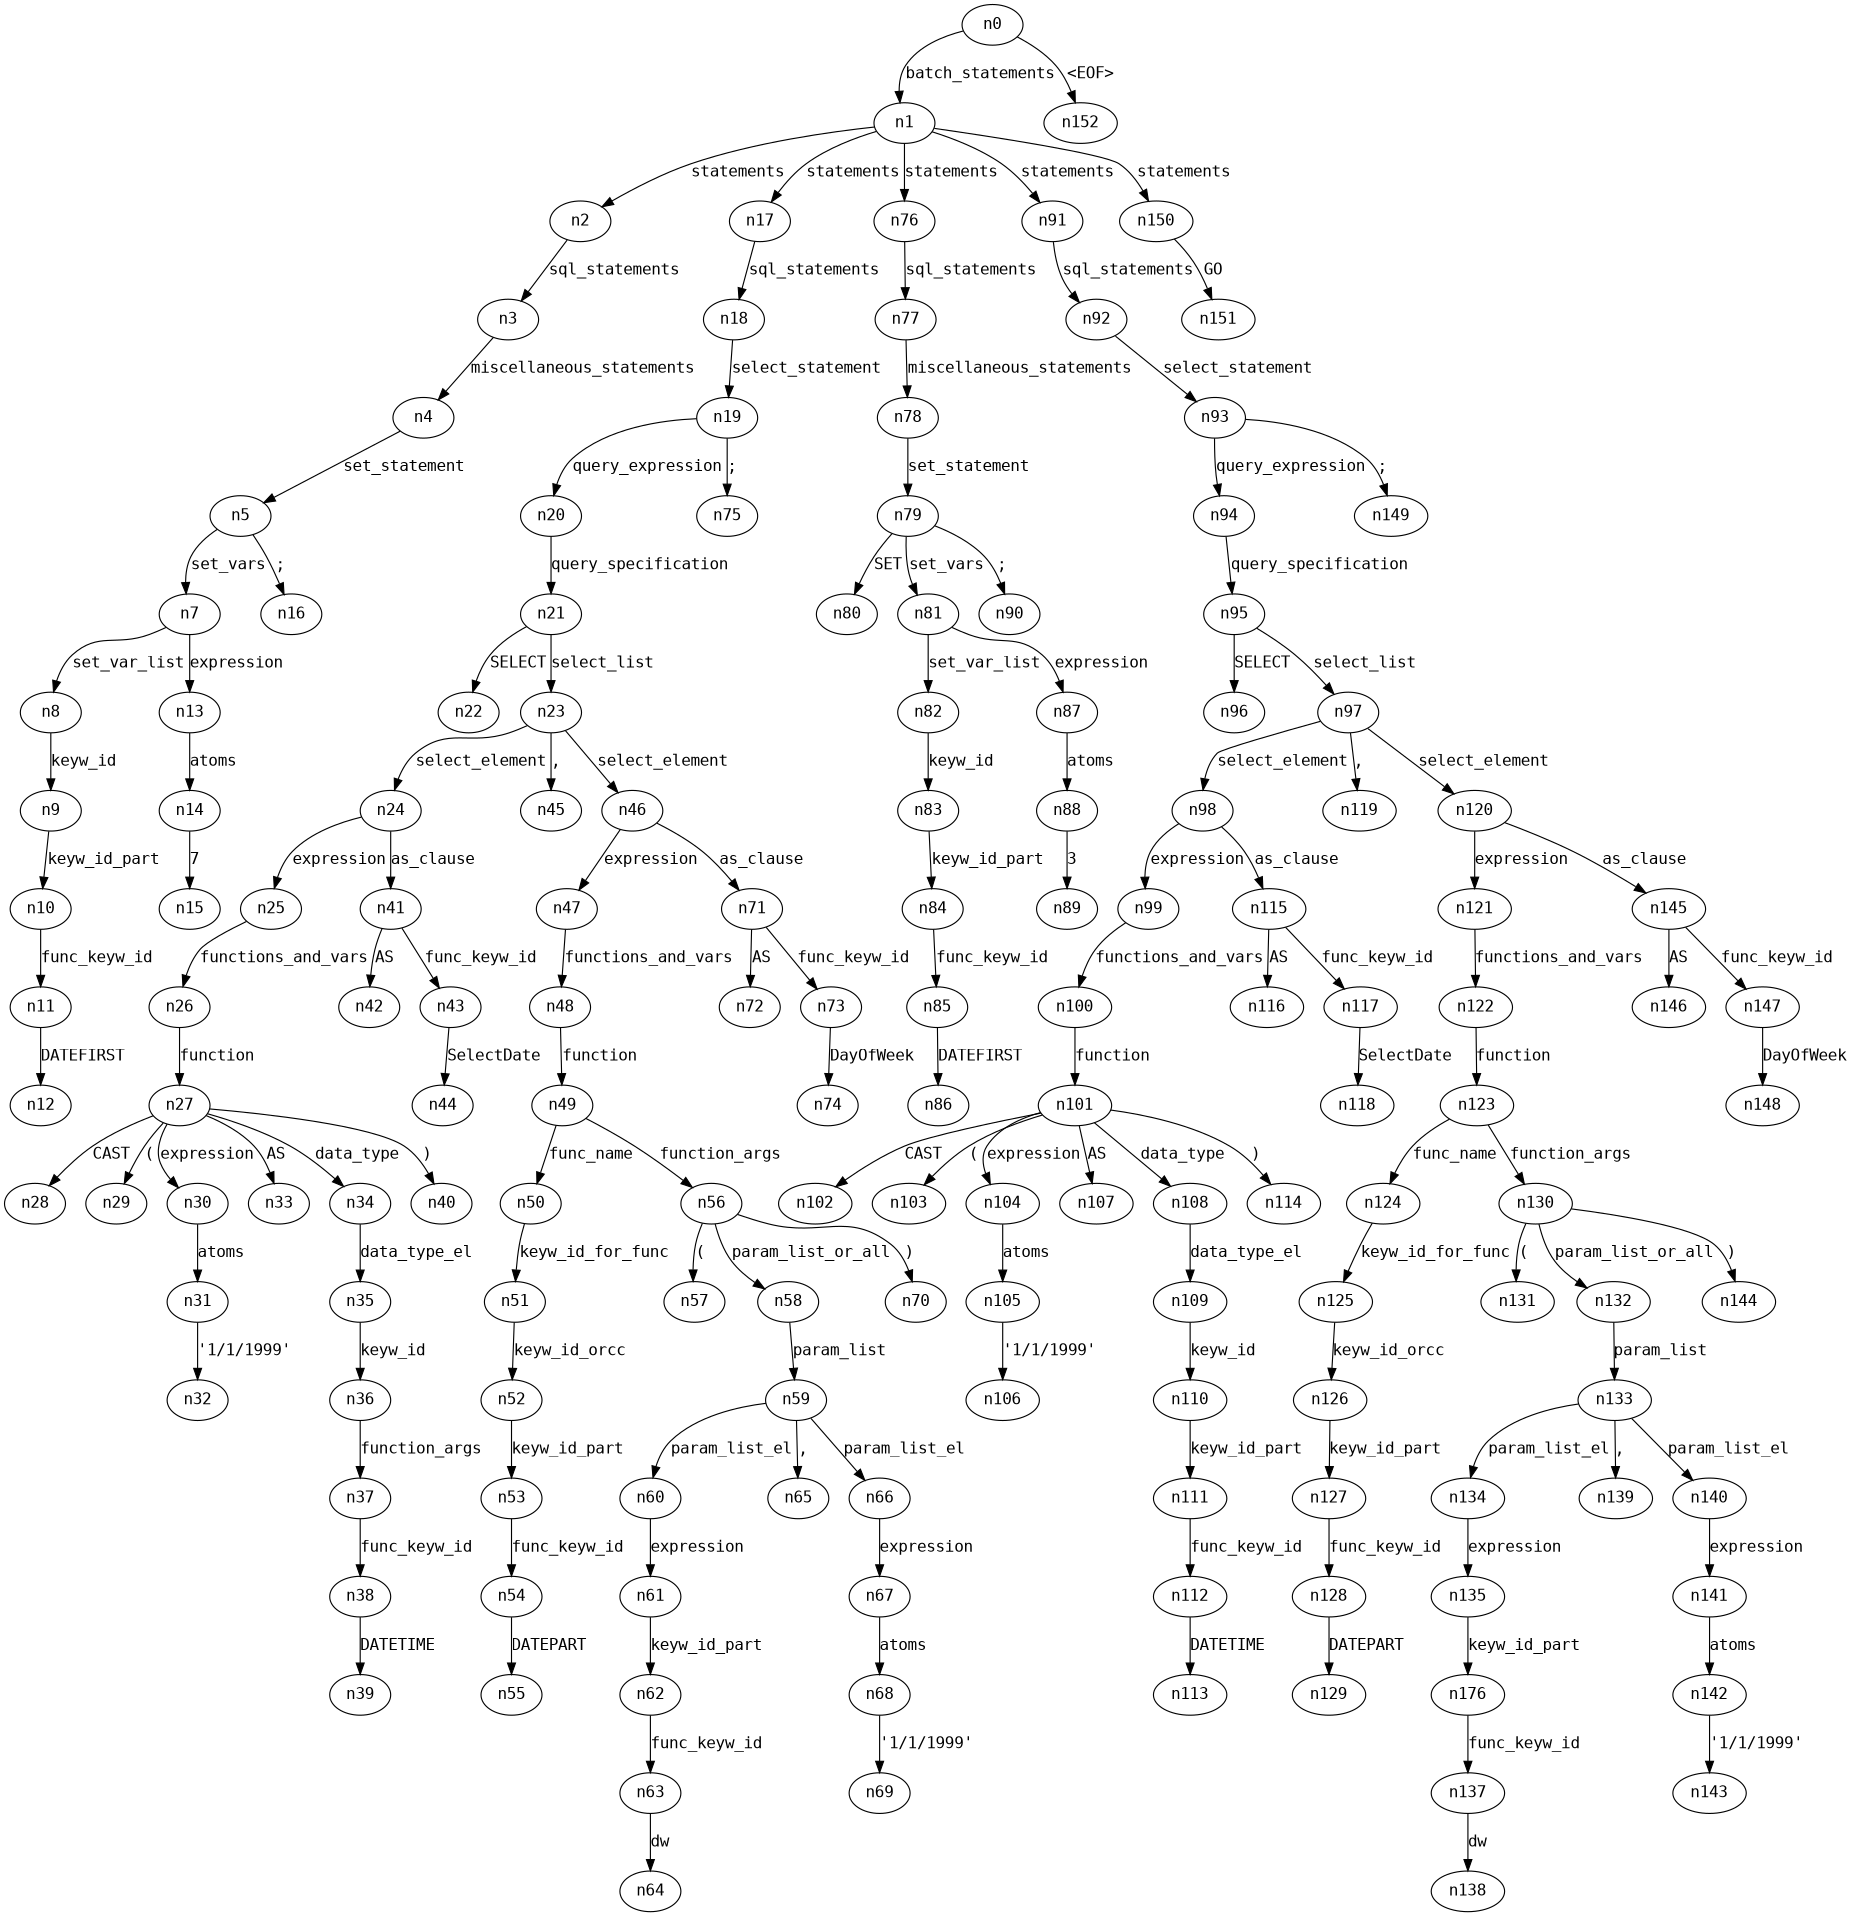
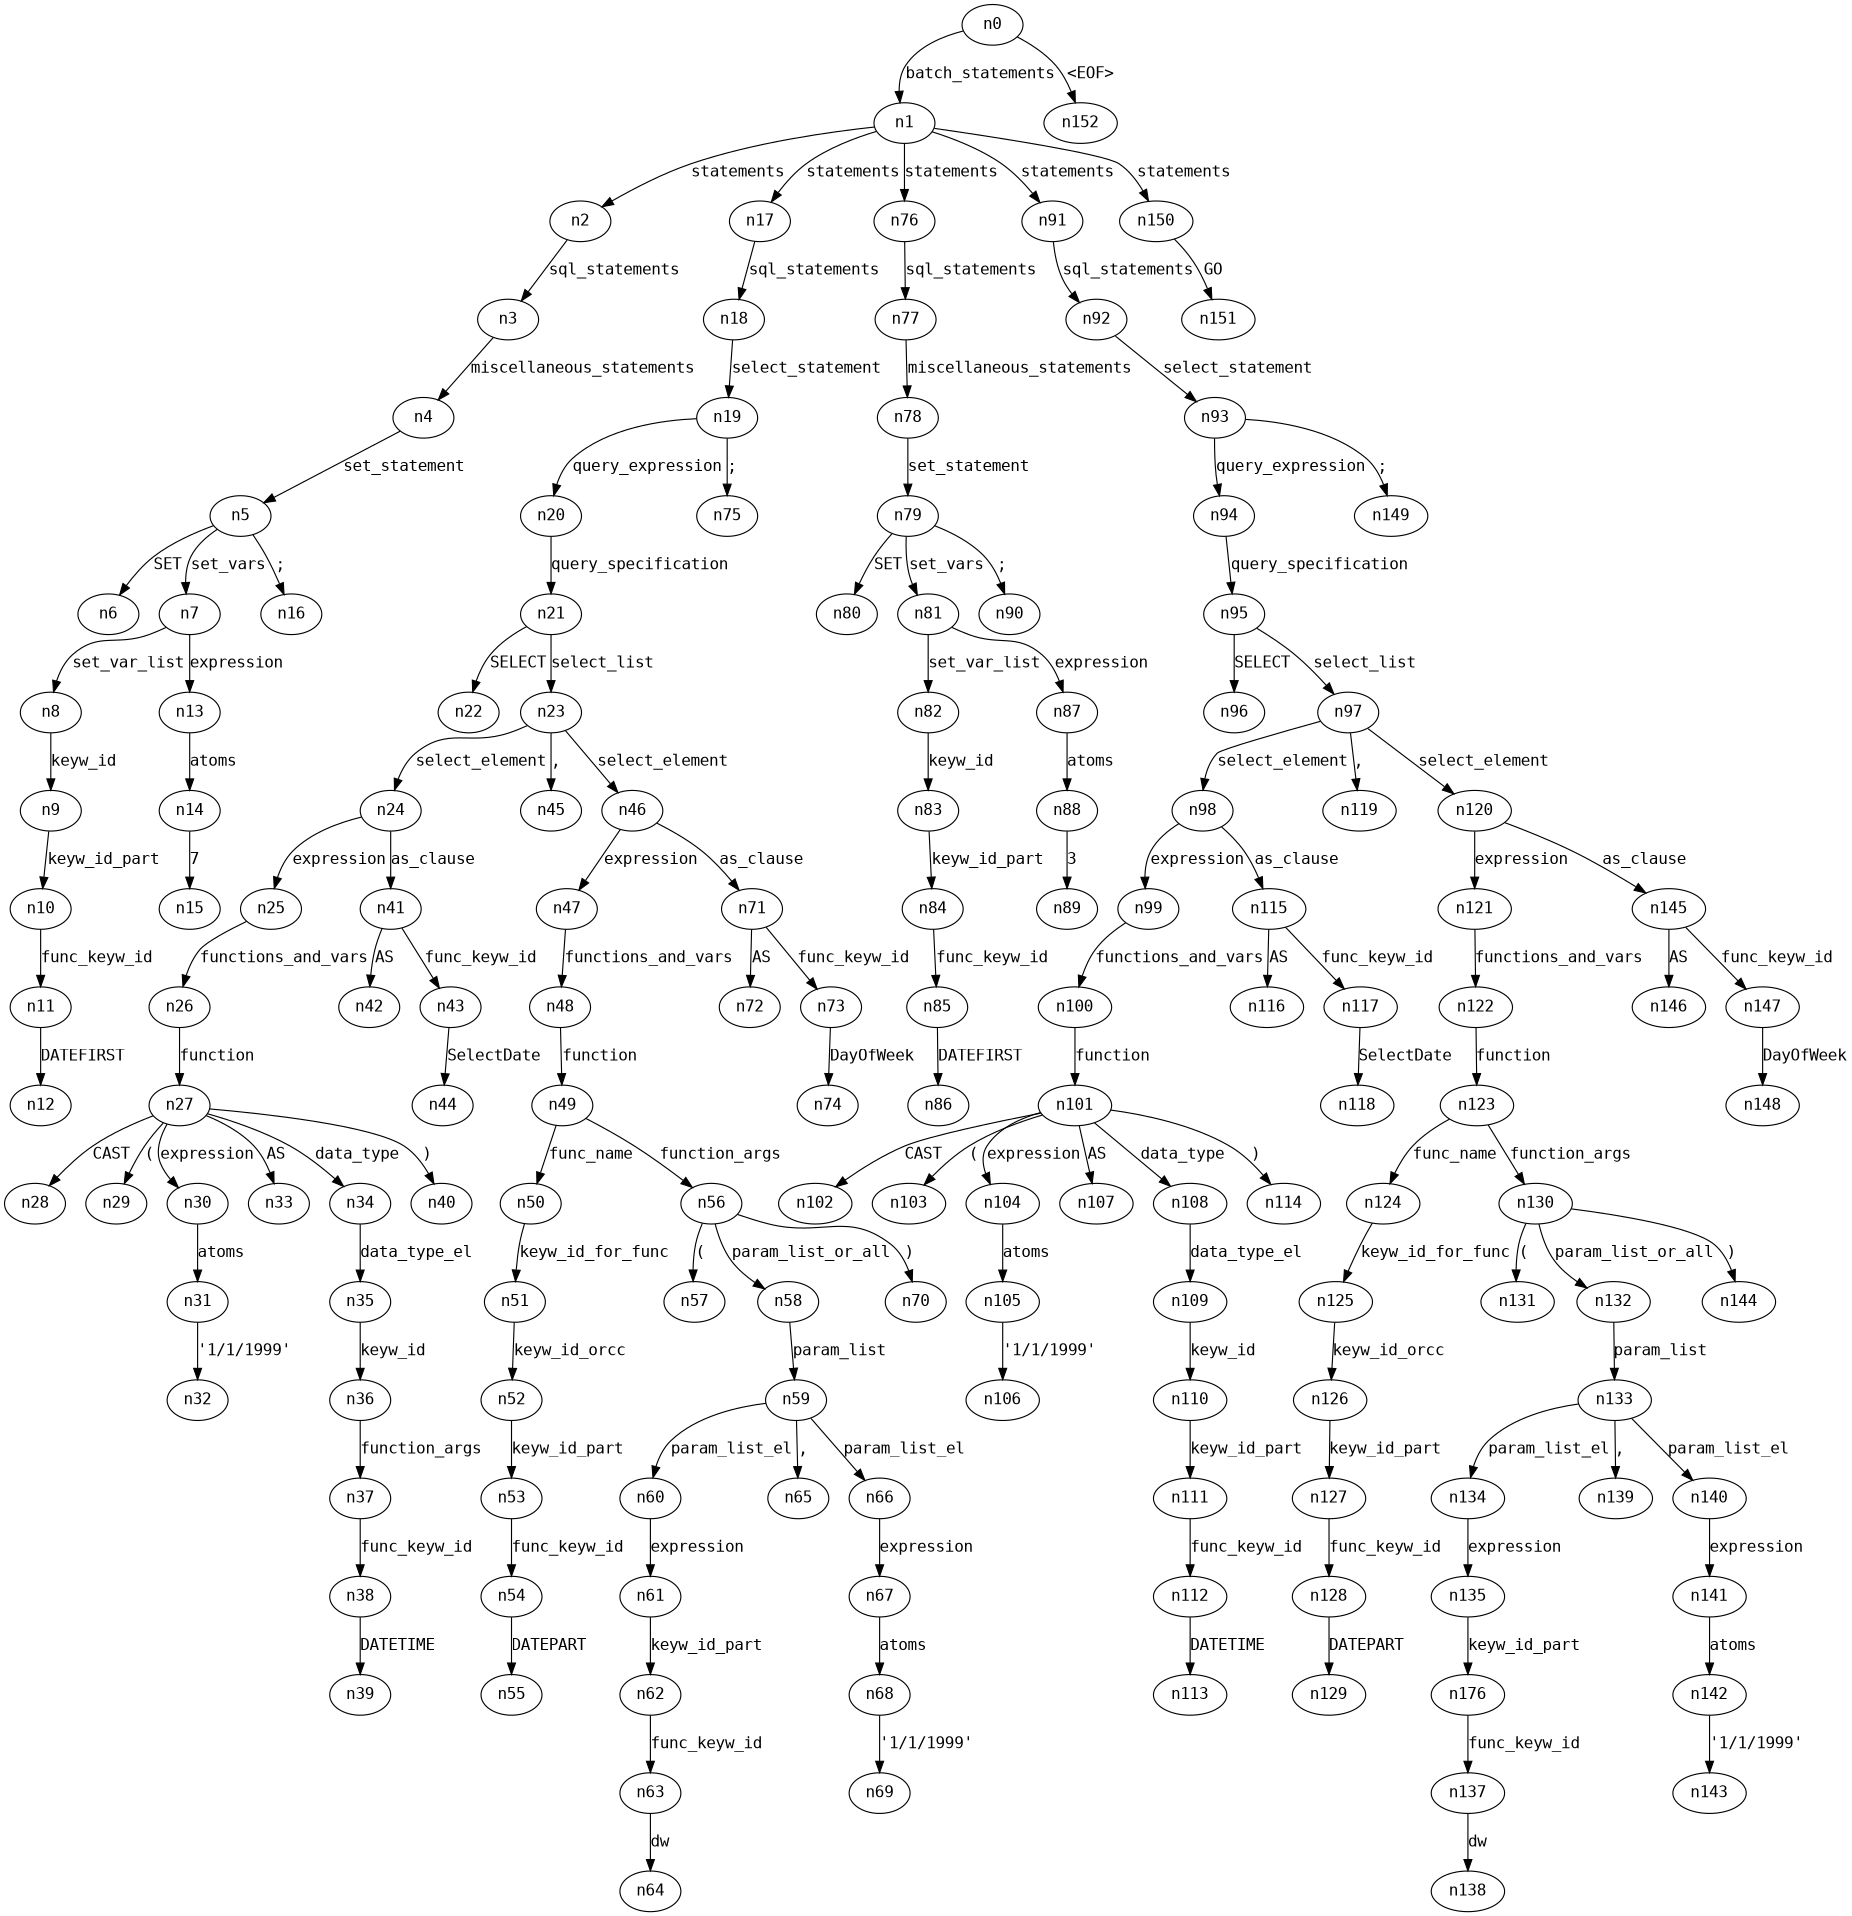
none -> (108, 614)
